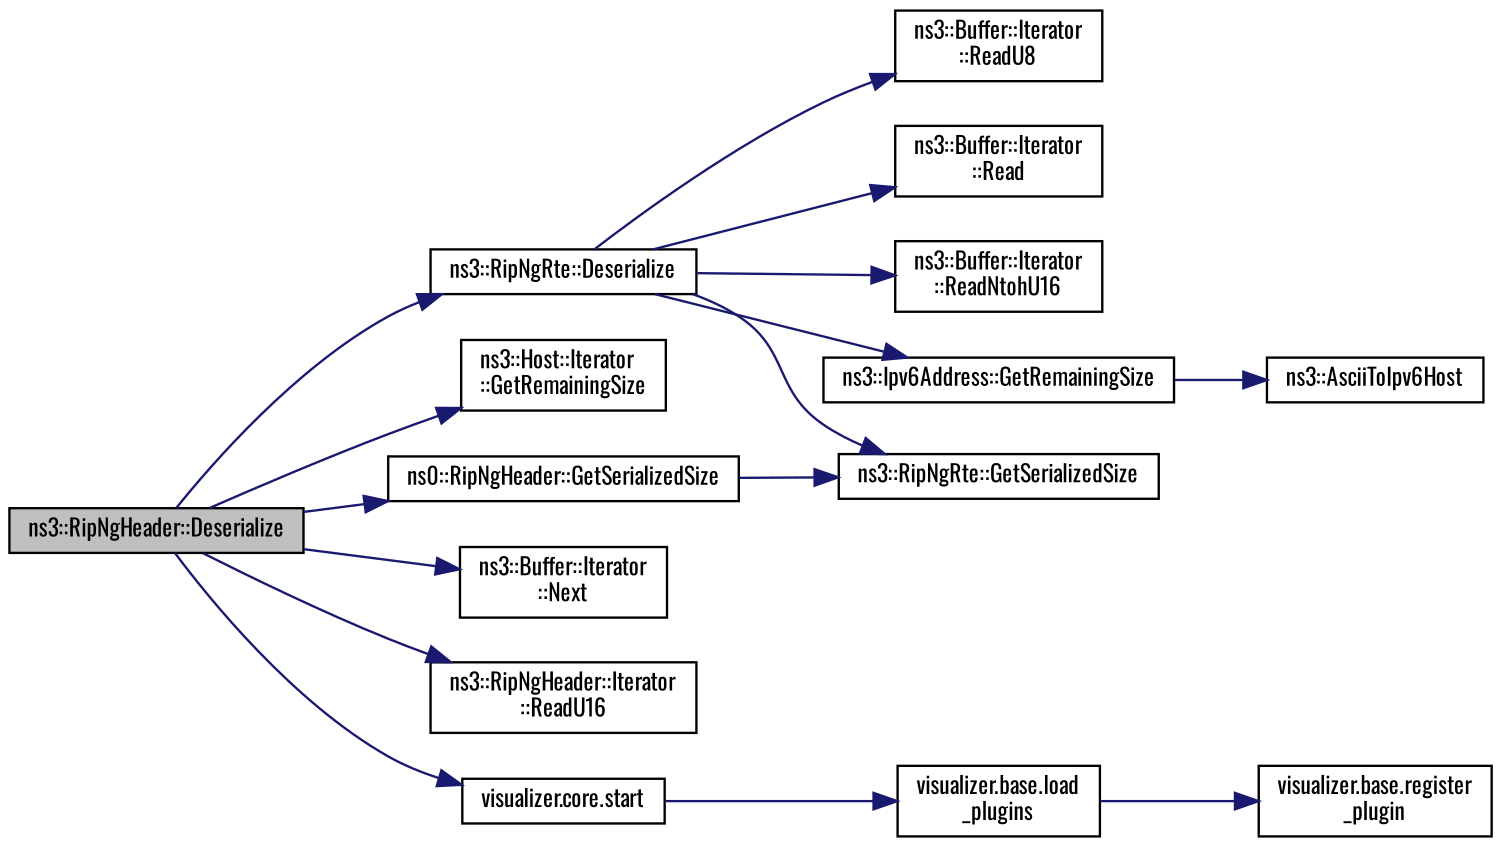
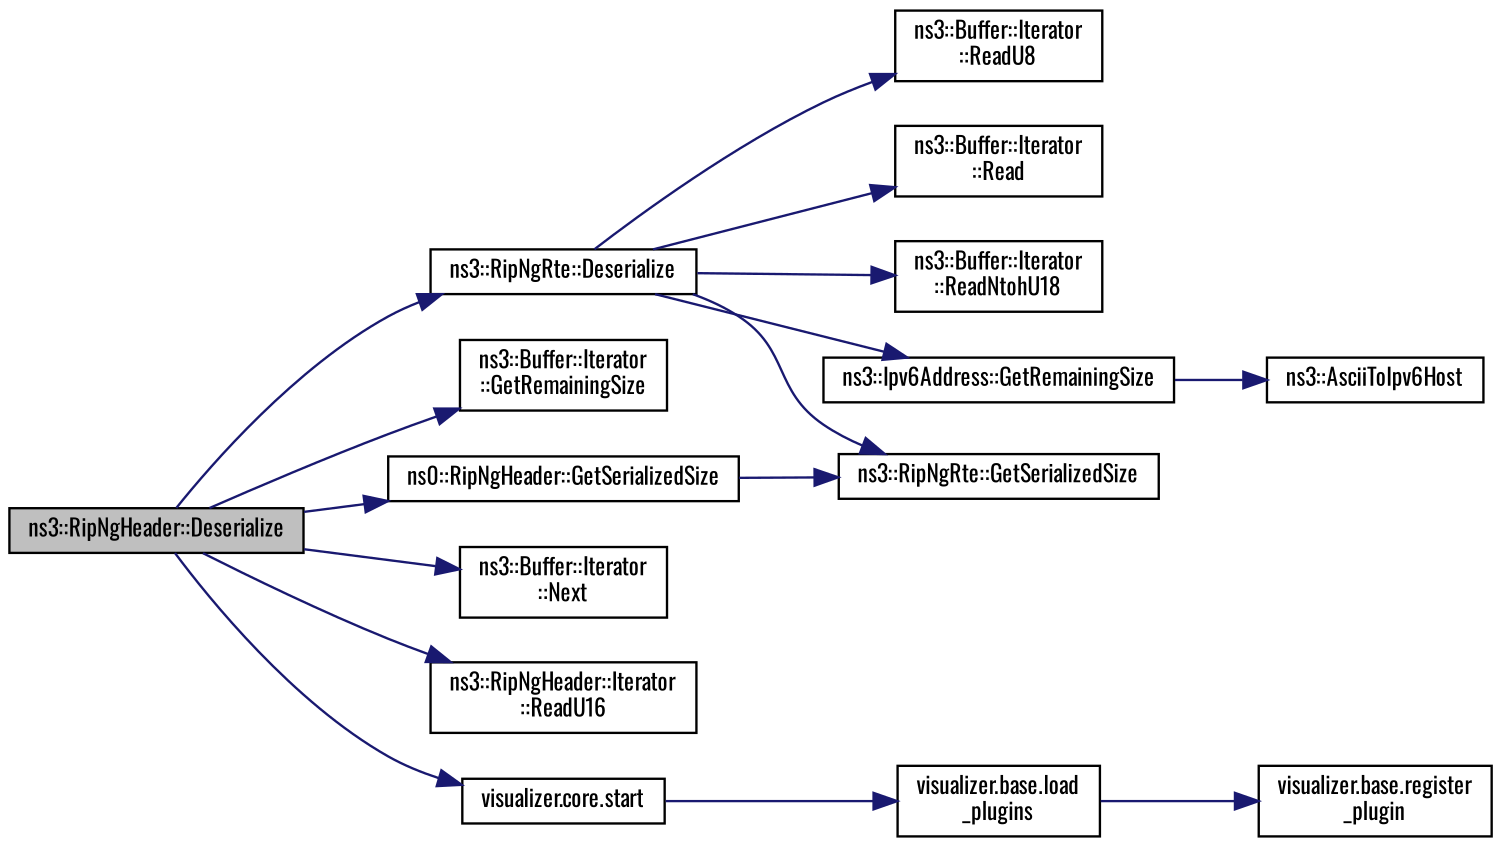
(999, 276) -> (999, 276)
(563, 375) -> (563, 375)
